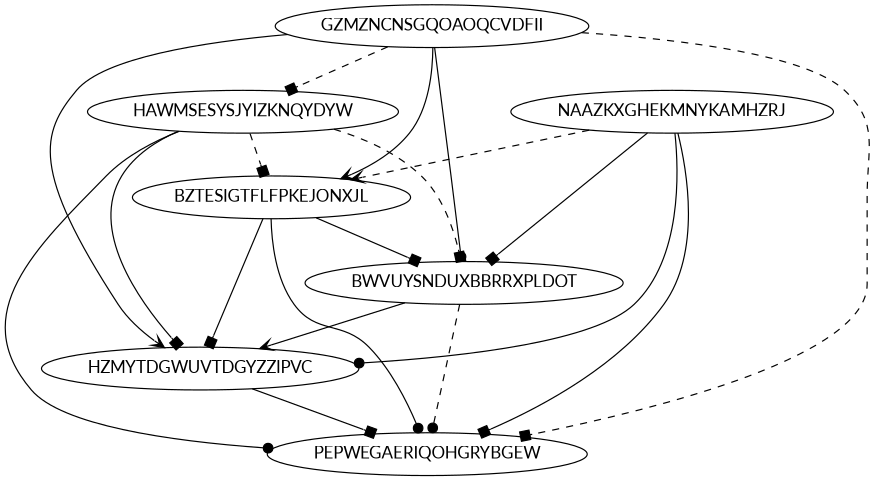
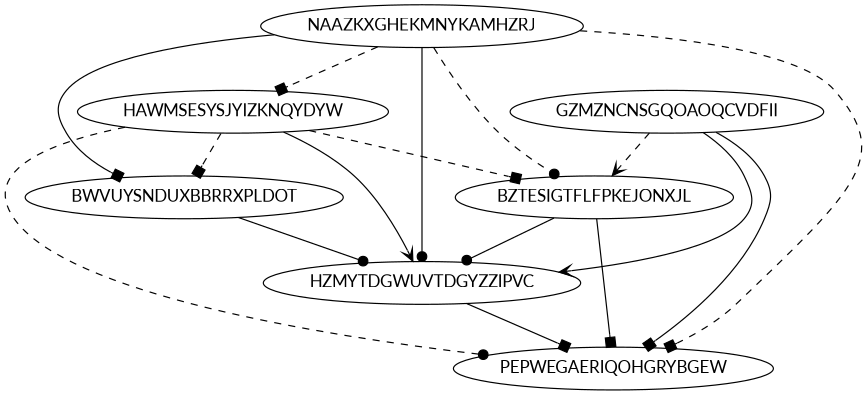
(343, 67) -> (333, 67)
(415, 125) -> (635, 150)
(448, 150) -> none
(476, 154) -> (484, 117)
(112, 228) -> (357, 179)
(362, 238) -> none
(867, 238) -> (752, 243)
(238, 277) -> (513, 238)
(652, 319) -> (855, 121)
(341, 323) -> (298, 238)
(344, 331) -> (603, 277)
(9, 347) -> (153, 293)
(447, 364) -> none
